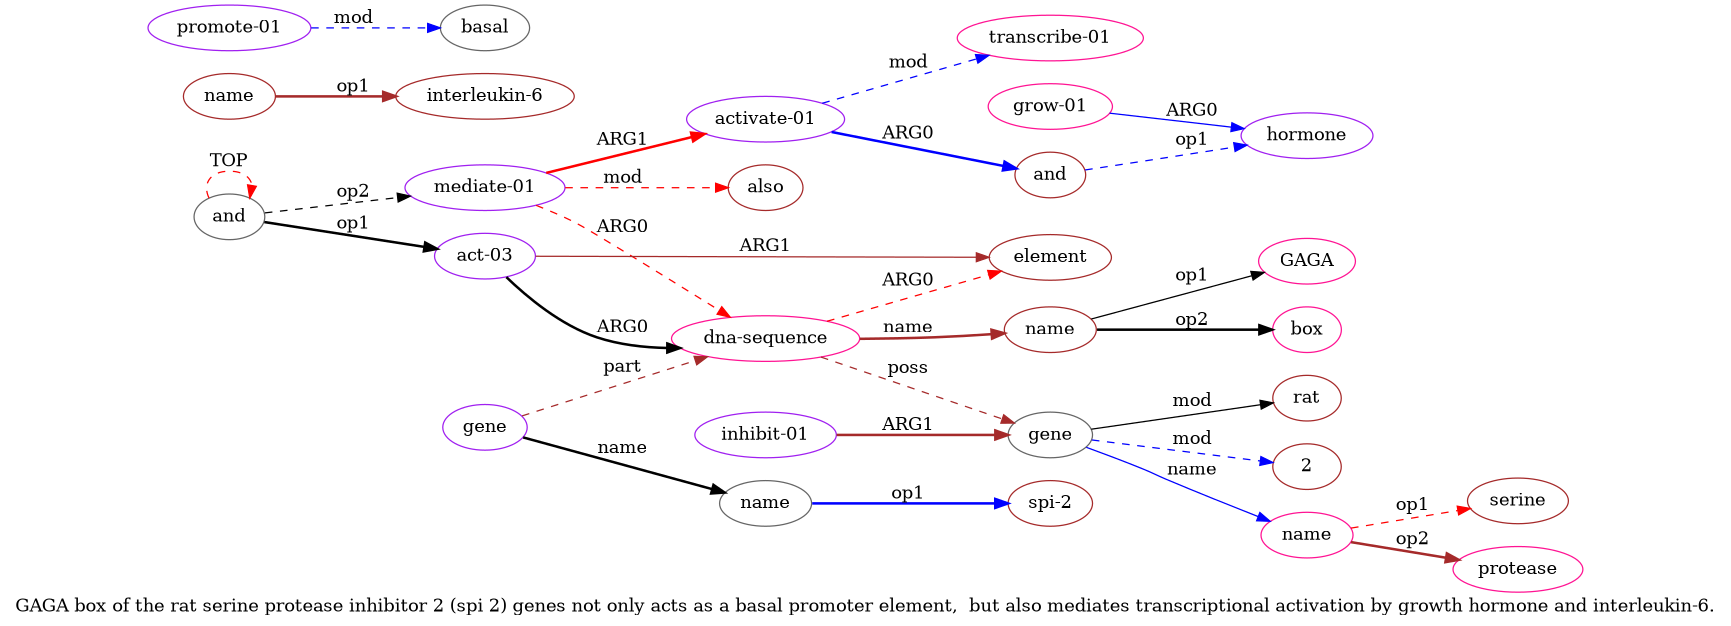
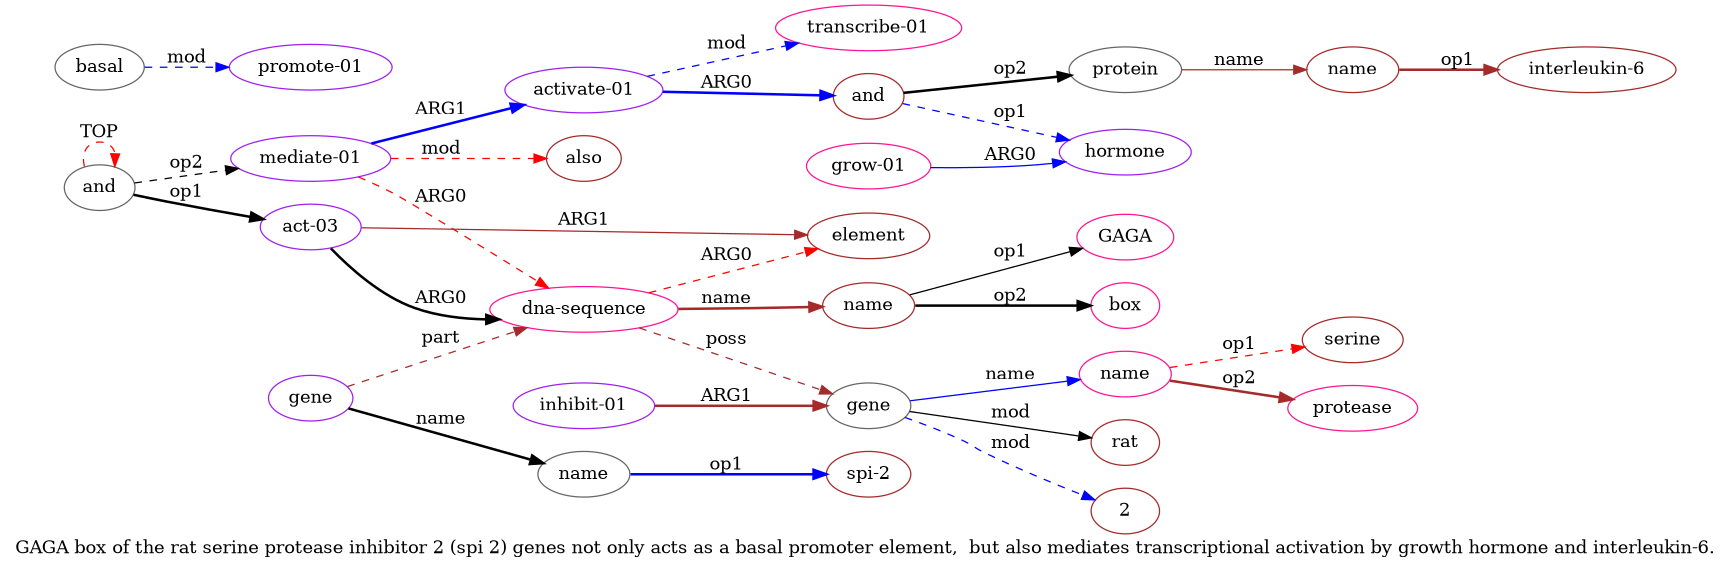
(369, 28) -> (180, 67)
none -> (1125, 70)
(619, 155) -> (441, 126)
